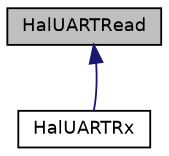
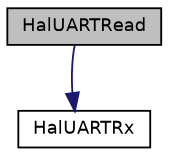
(96, 87) -> (72, 69)
